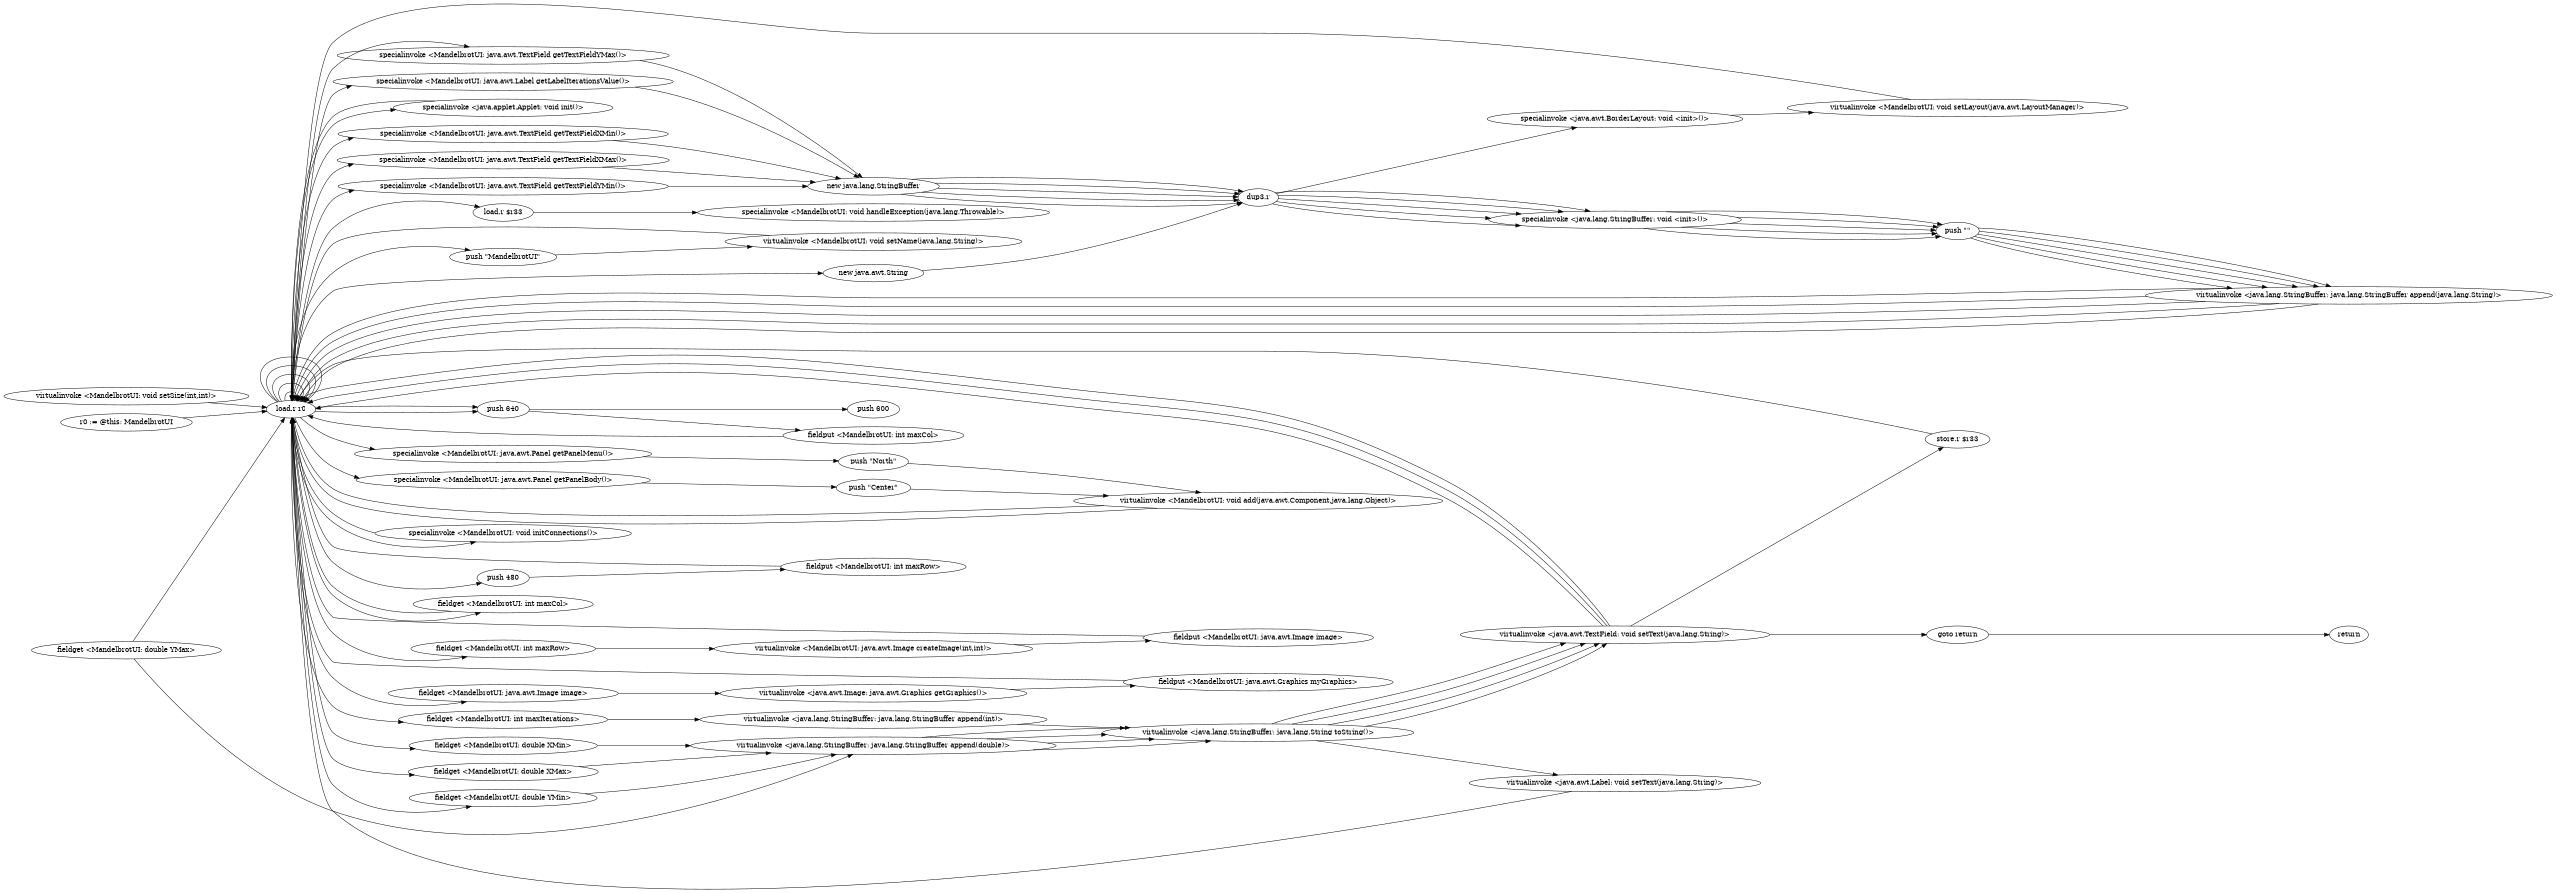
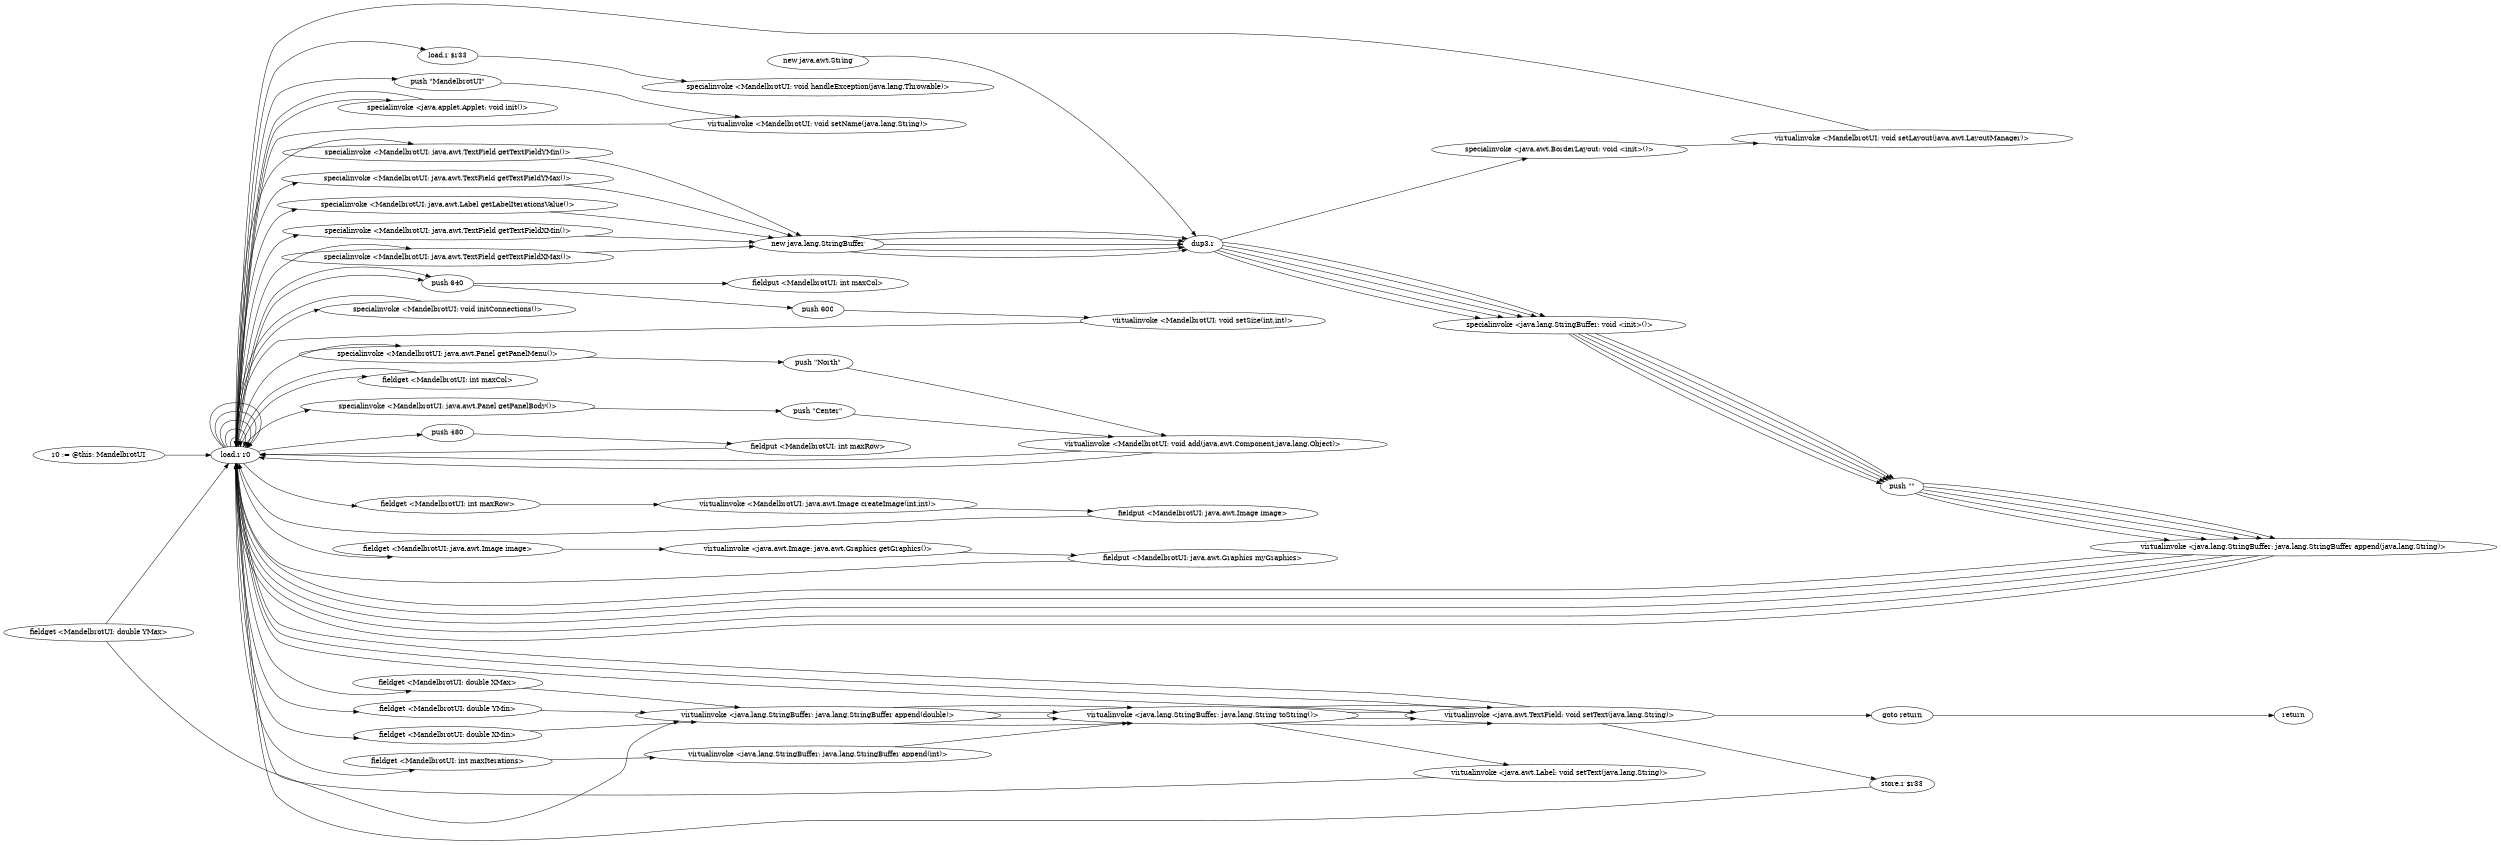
(515, 278) -> none
none -> (964, 314)
(548, 435) -> none
